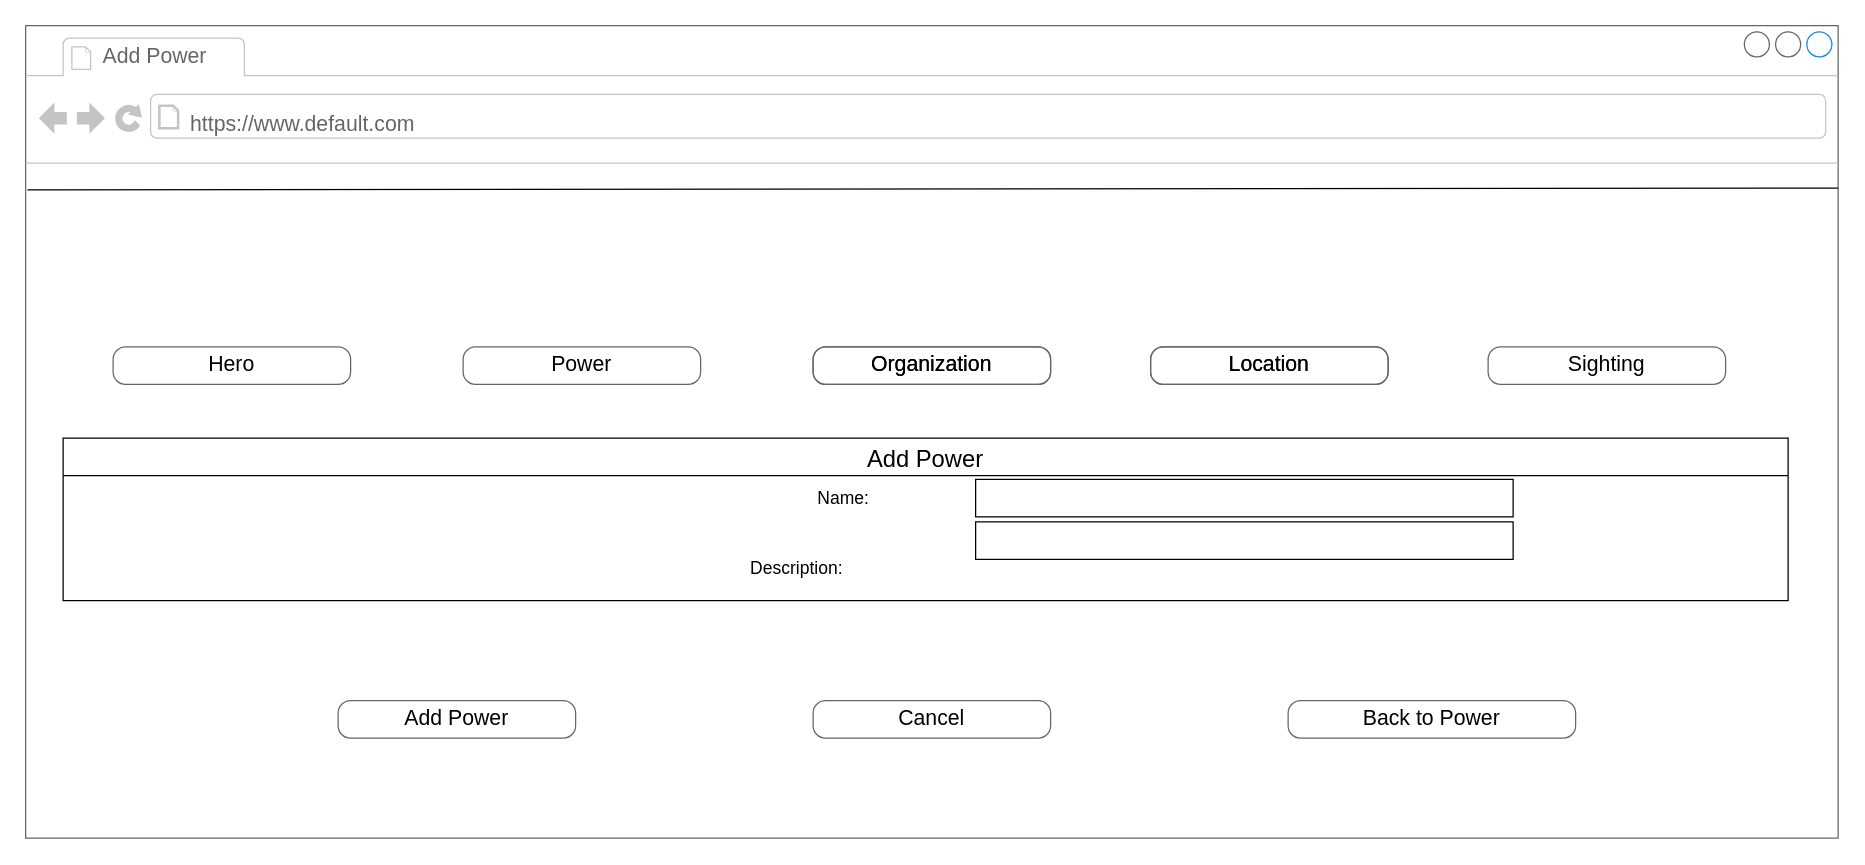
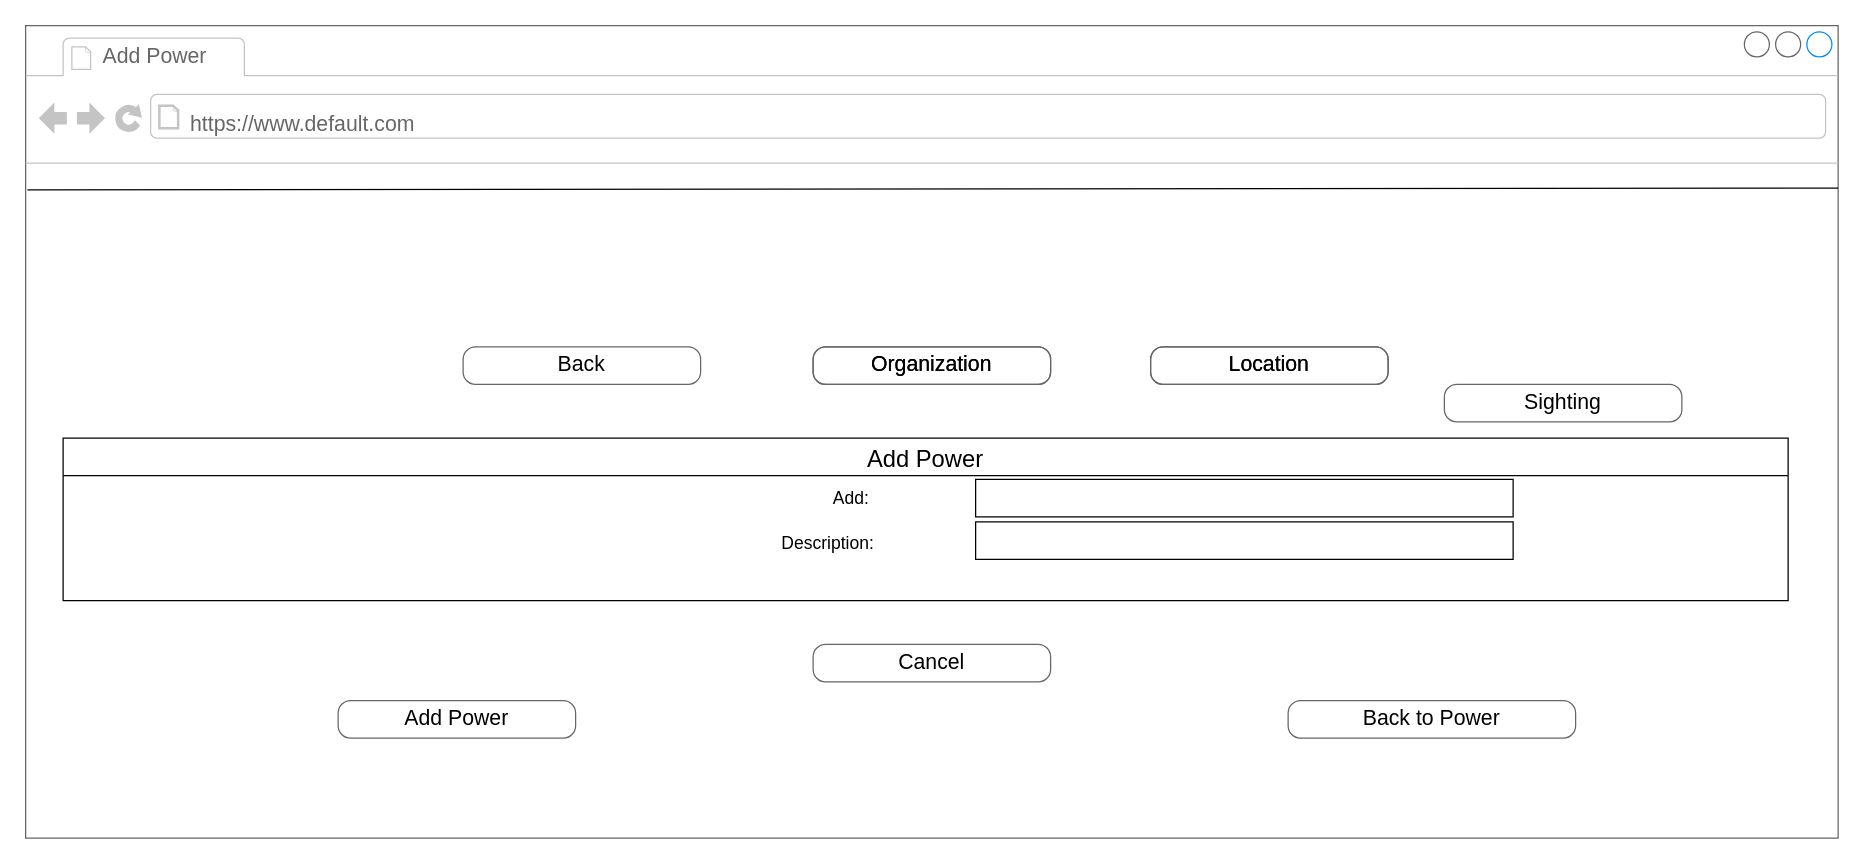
(232, 366) -> none
(582, 366) -> (582, 366)
(1607, 366) -> (1563, 403)
(852, 498) -> (857, 498)
(589, 568) -> (621, 543)
(932, 719) -> (932, 663)
